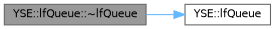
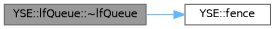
(228, 15) -> (228, 15)
